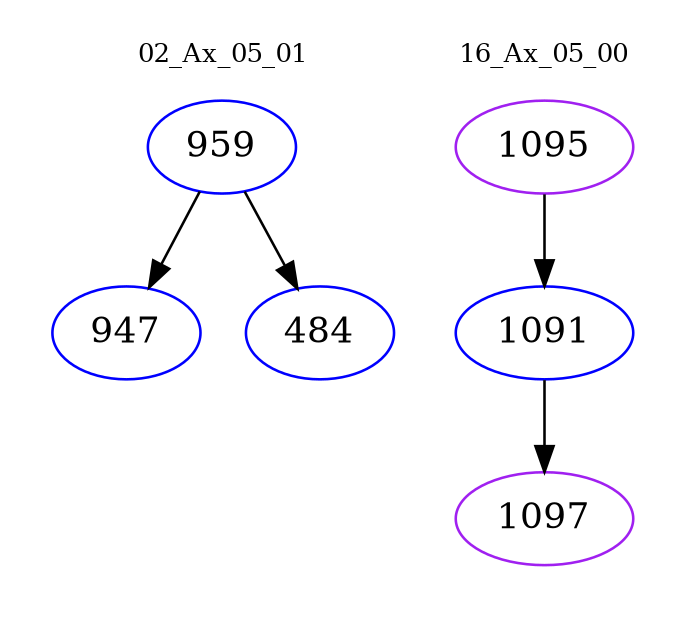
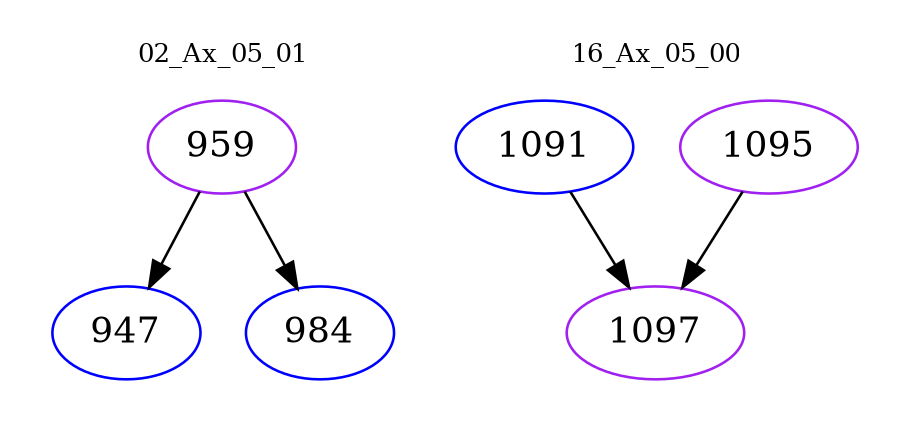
(222, 147) -> (222, 147)
(544, 227) -> (720, 228)
(320, 333) -> (320, 333)
